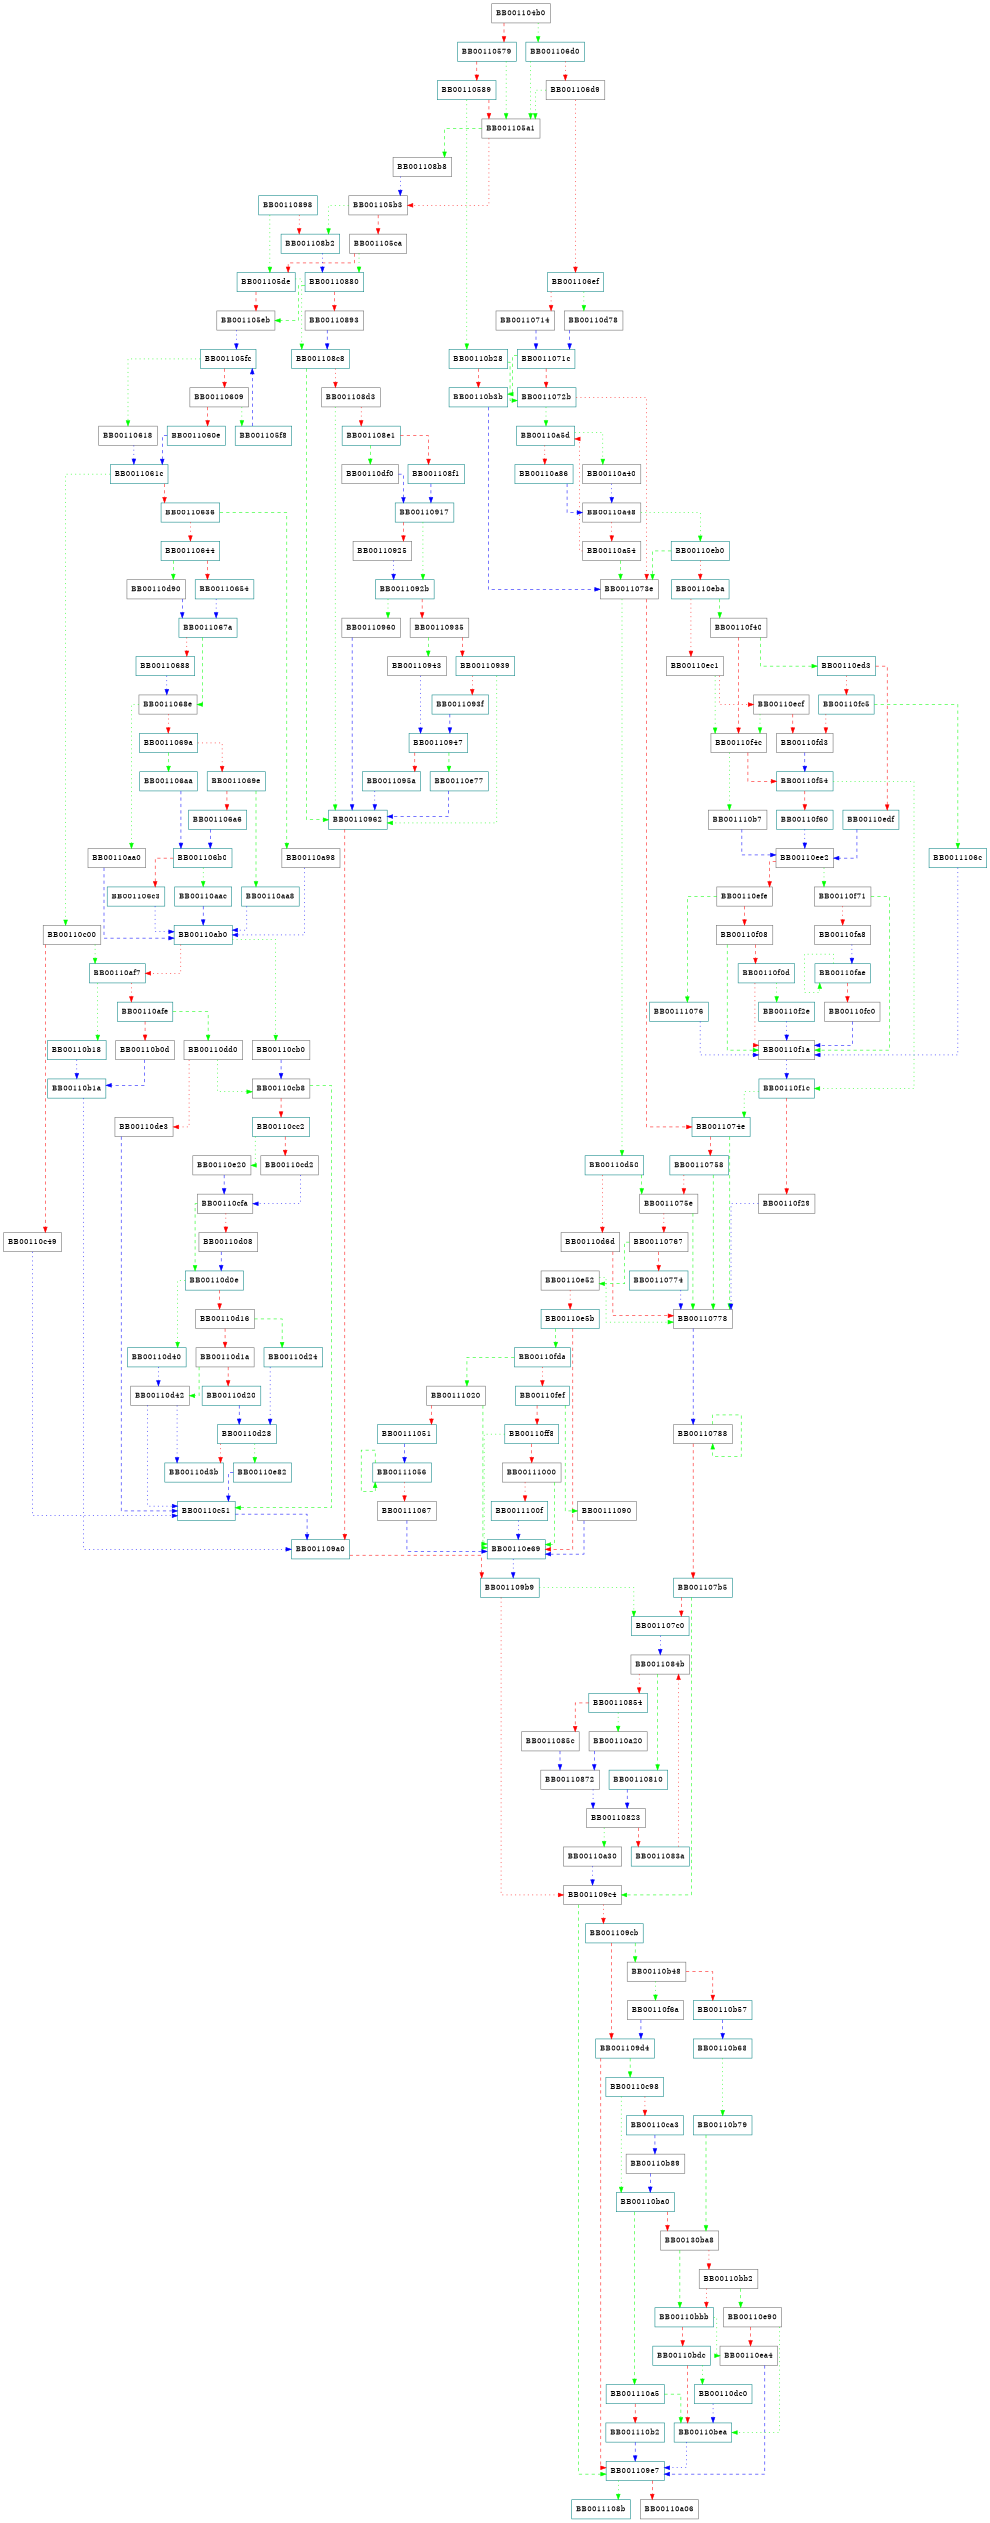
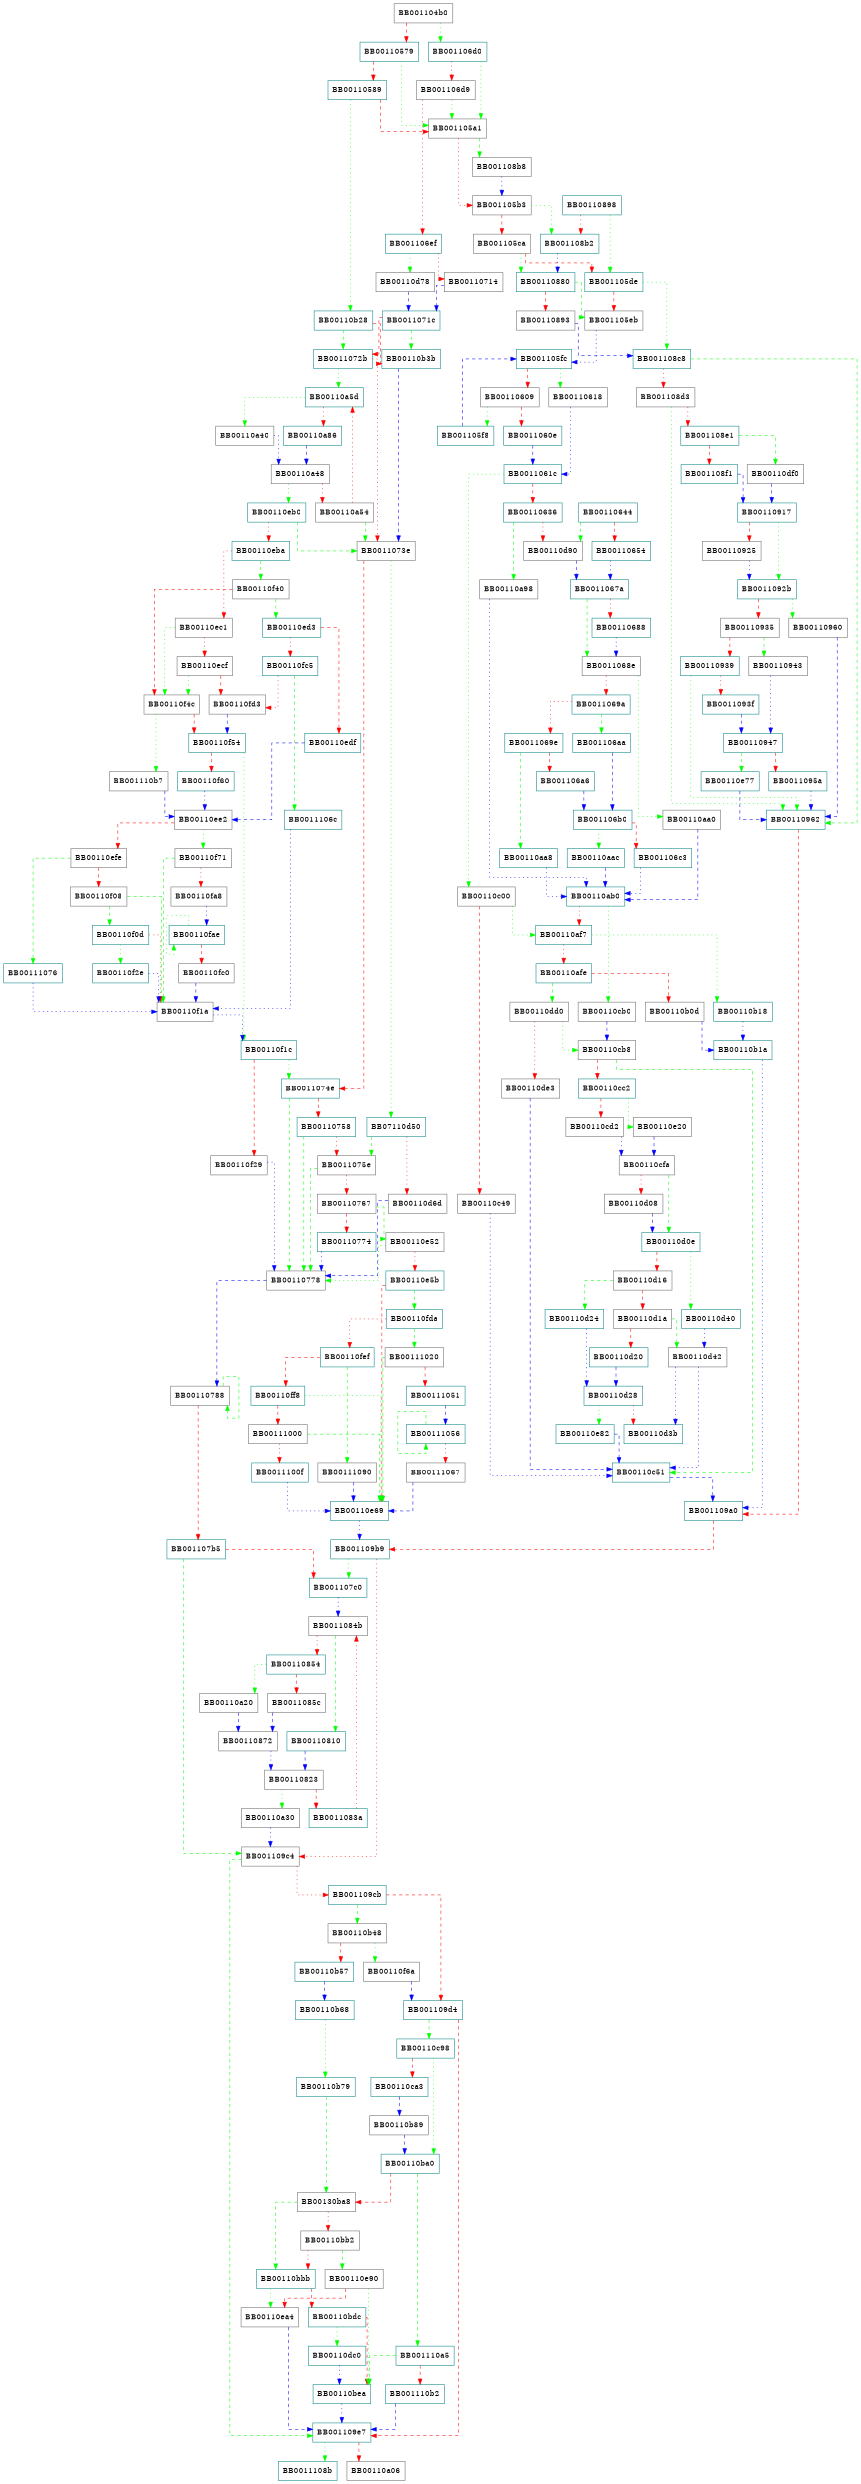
(190, 529) -> (543, 529)
(755, 951) -> (110, 913)
(614, 1165) -> (396, 1127)
(613, 1311) -> (378, 1240)
(645, 2103) -> (412, 2065)
